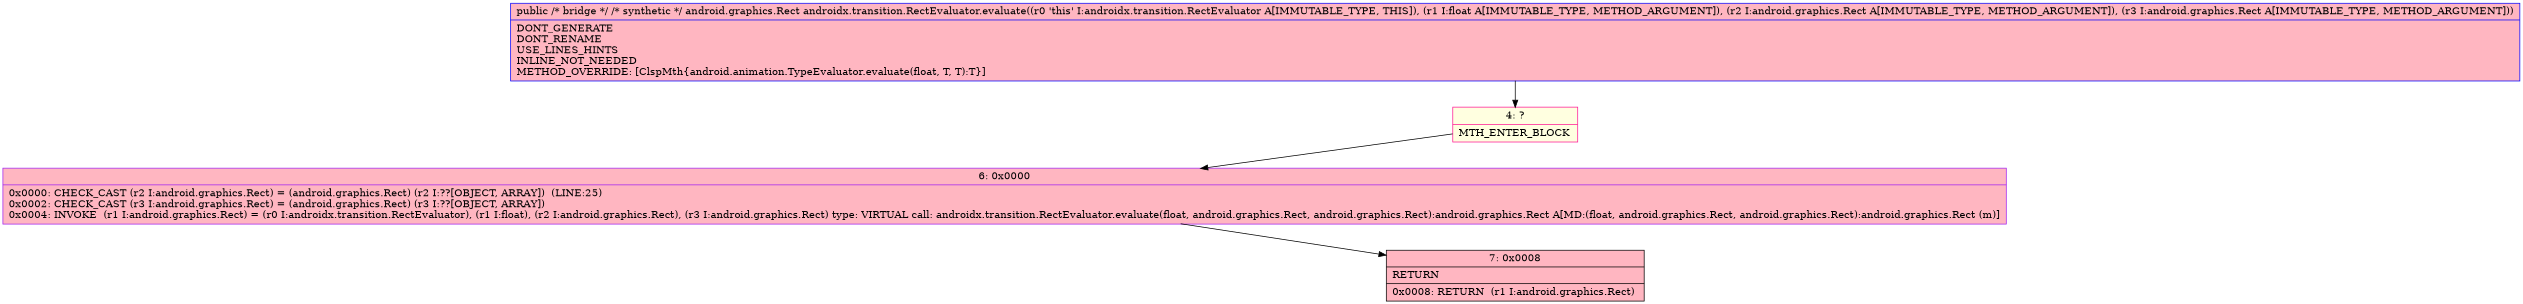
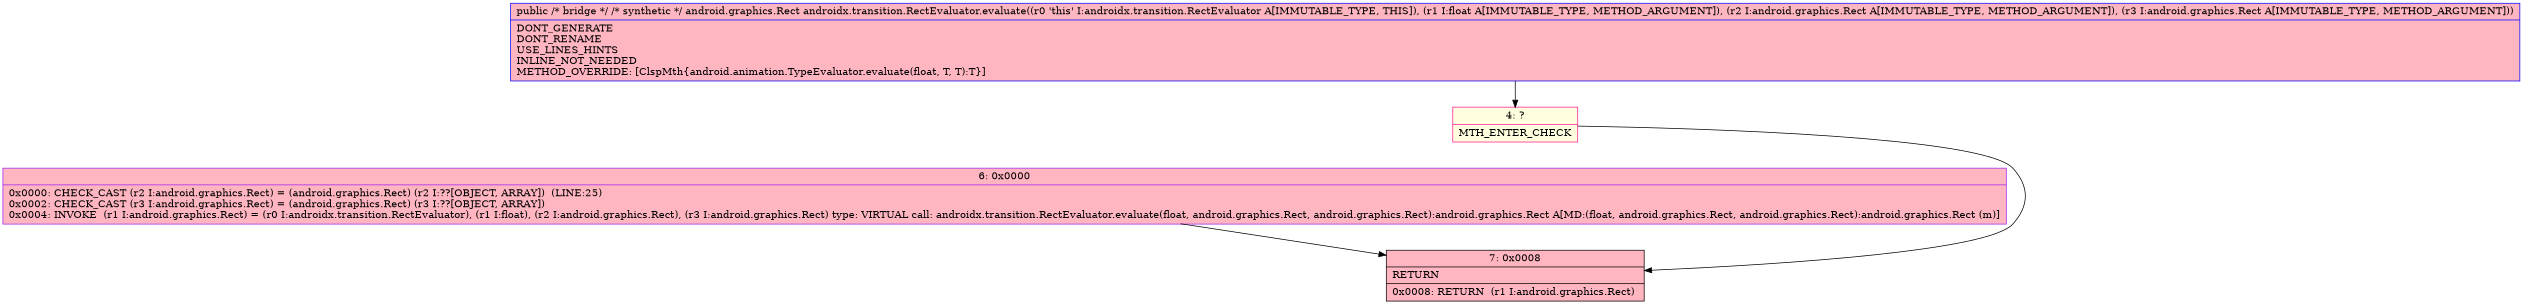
(1515, 133) -> (1515, 133)
(1330, 151) -> (2008, 166)
